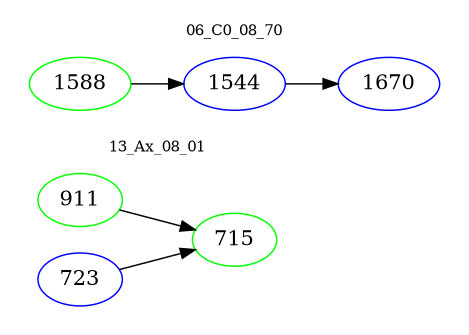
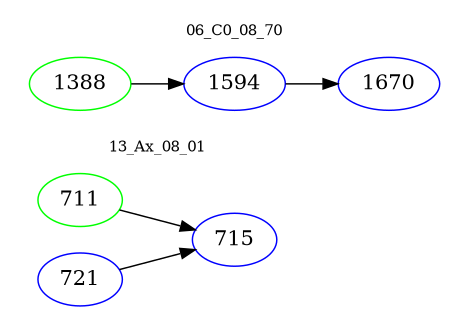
(80, 84) -> (80, 84)
(235, 84) -> (235, 84)
(80, 200) -> (80, 200)
(235, 240) -> (235, 240)
(80, 279) -> (80, 279)
